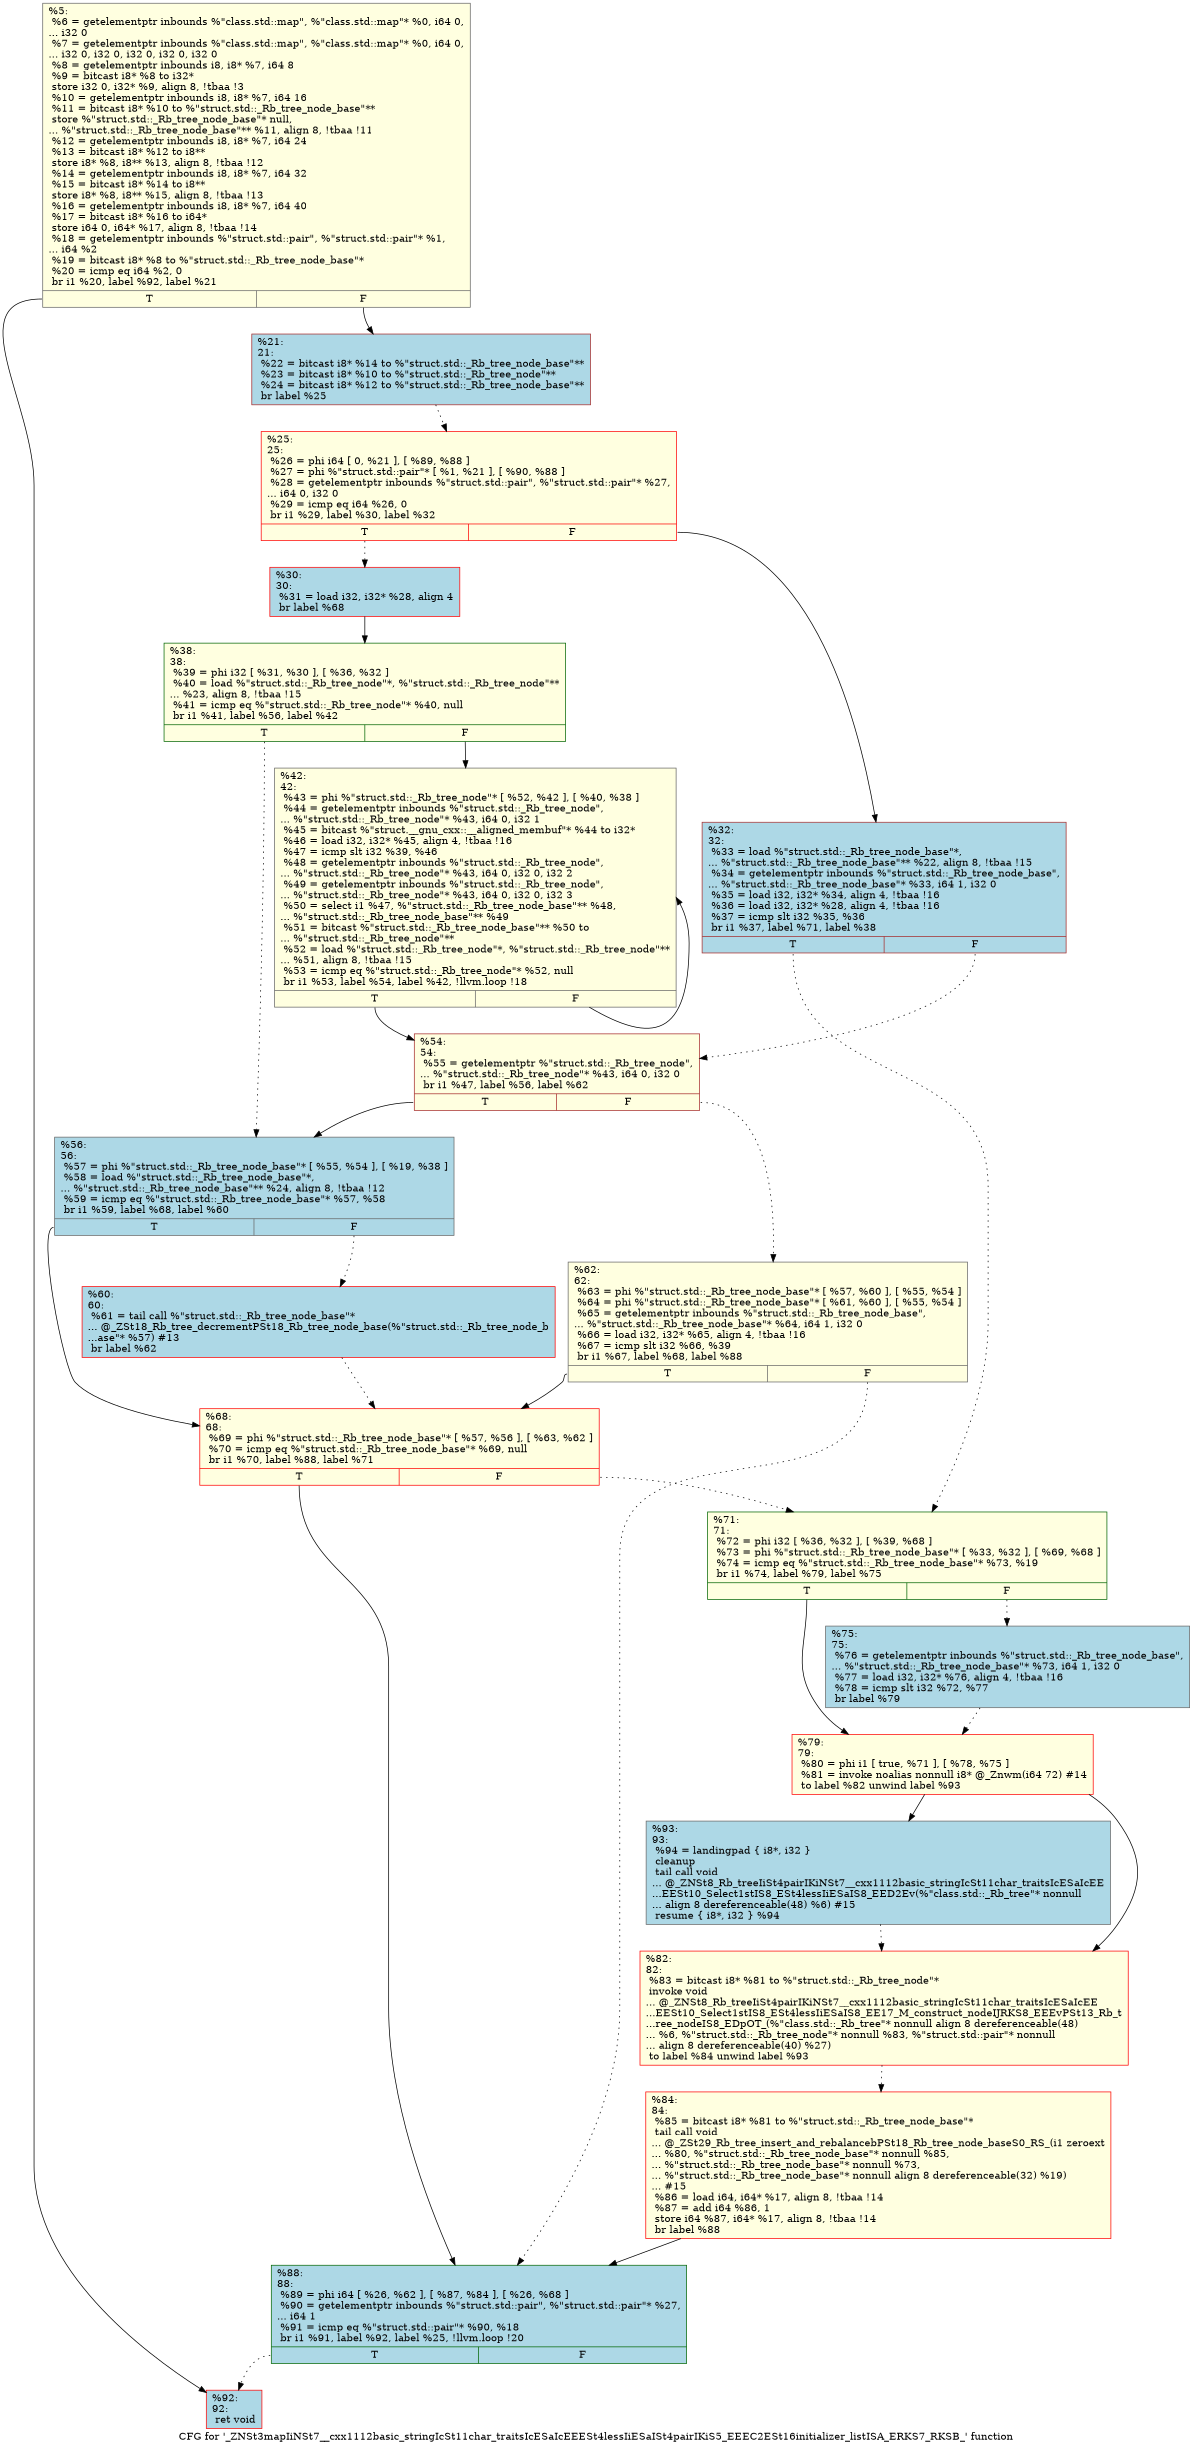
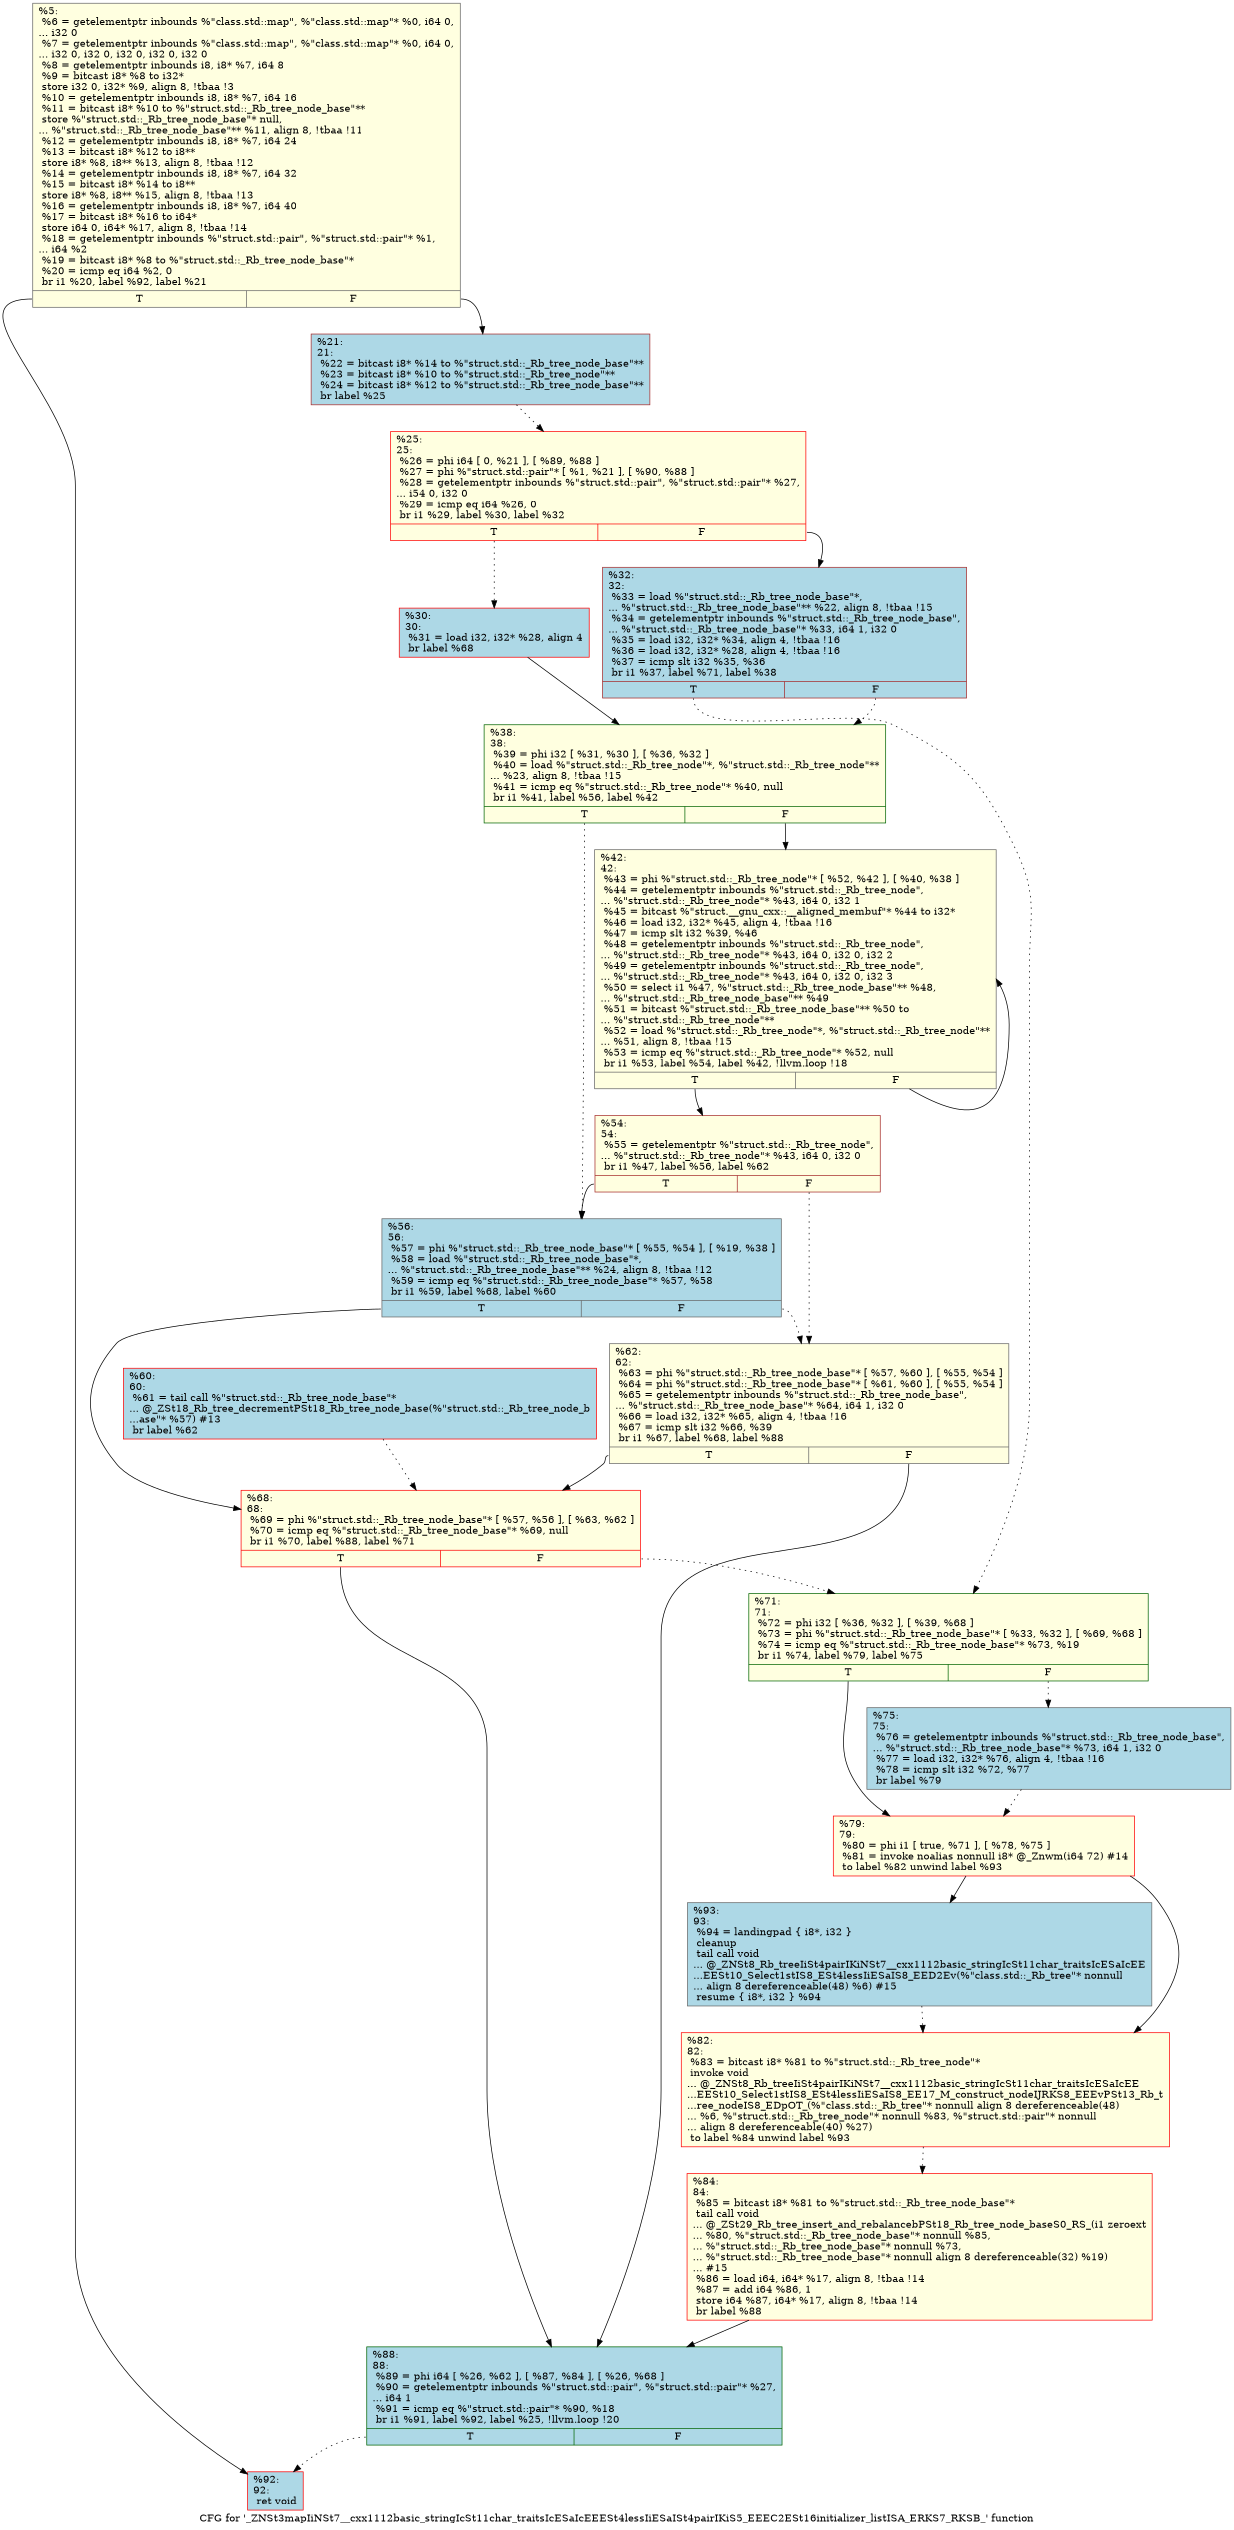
(303, 494) -> (432, 494)
(855, 1030) -> (870, 711)
(351, 1258) -> (794, 1320)
(620, 1751) -> (661, 1826)
